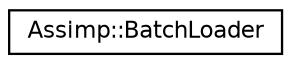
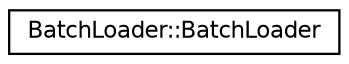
(146, 32) -> (174, 32)
